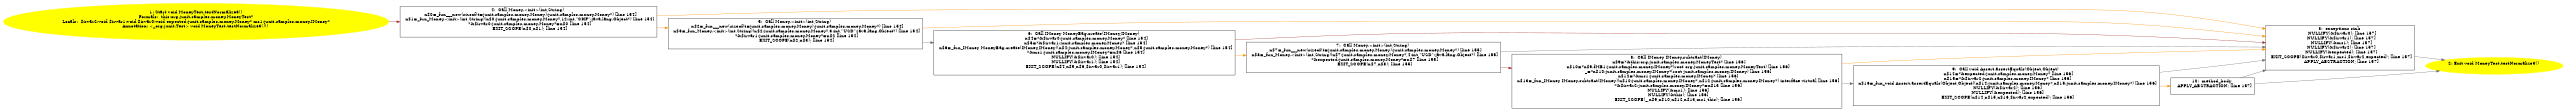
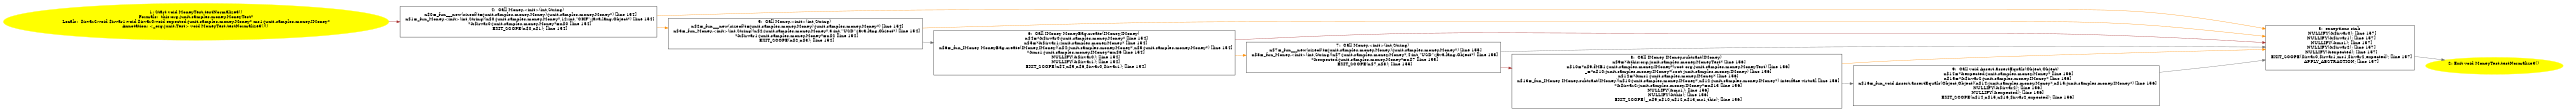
(2213, 86) -> none
